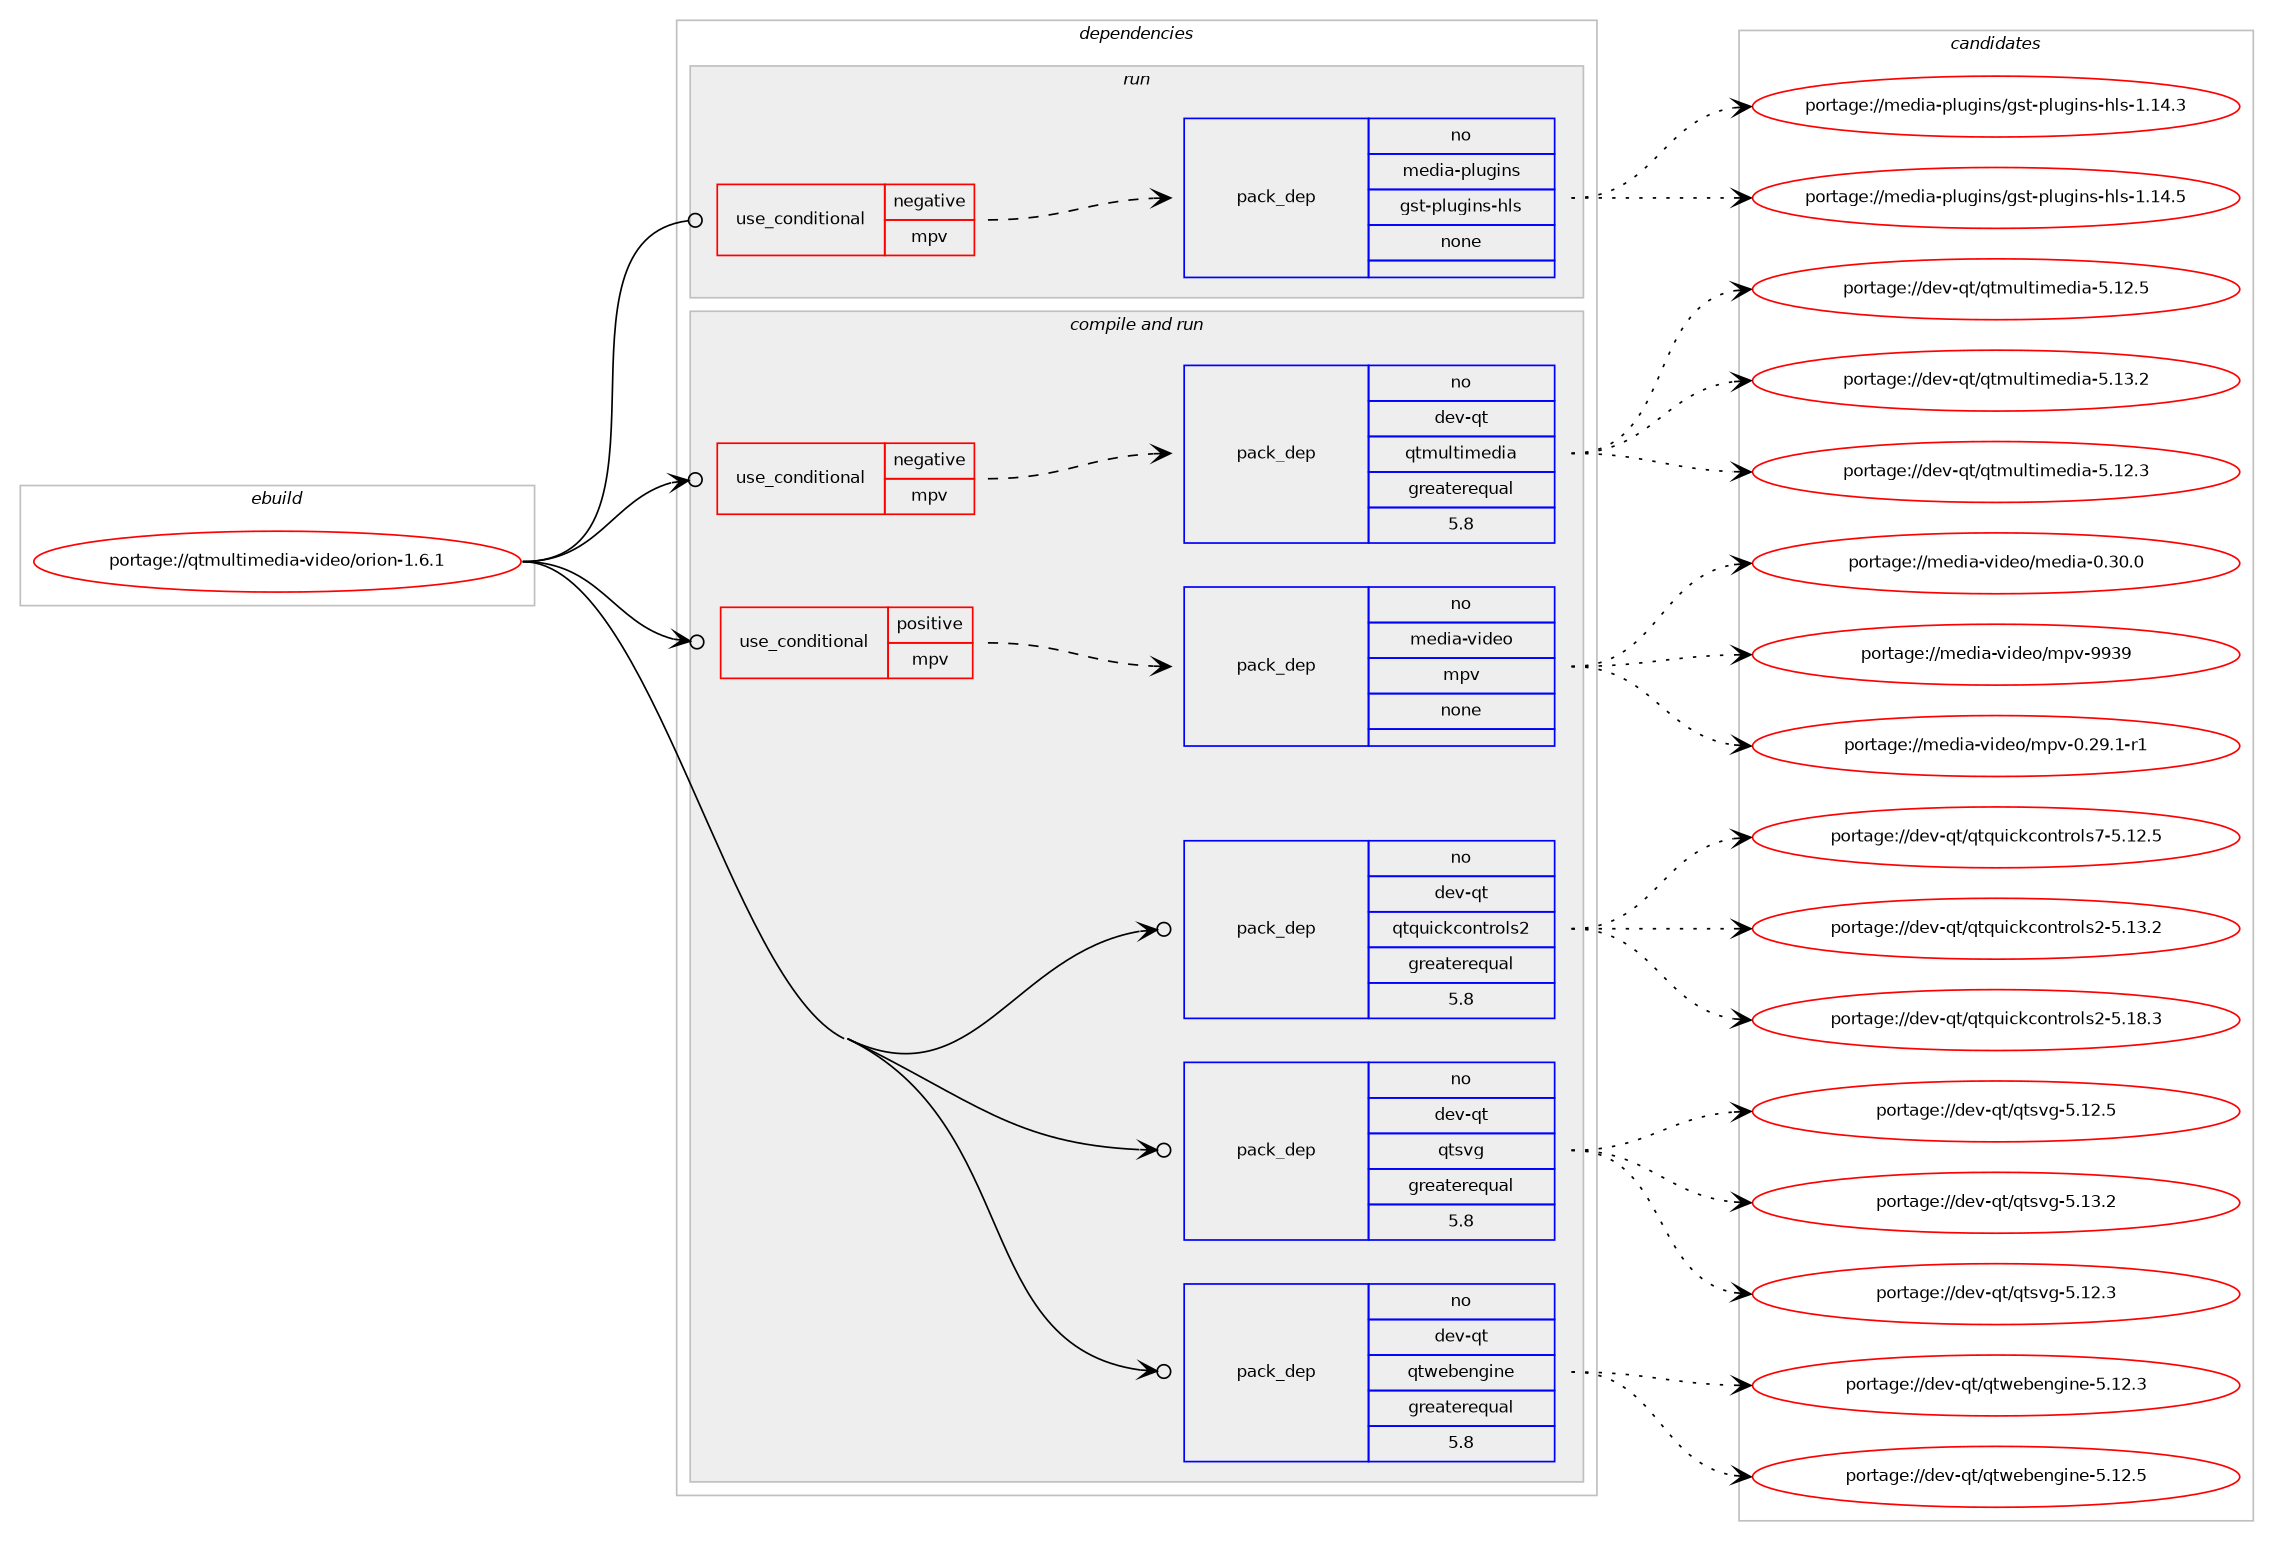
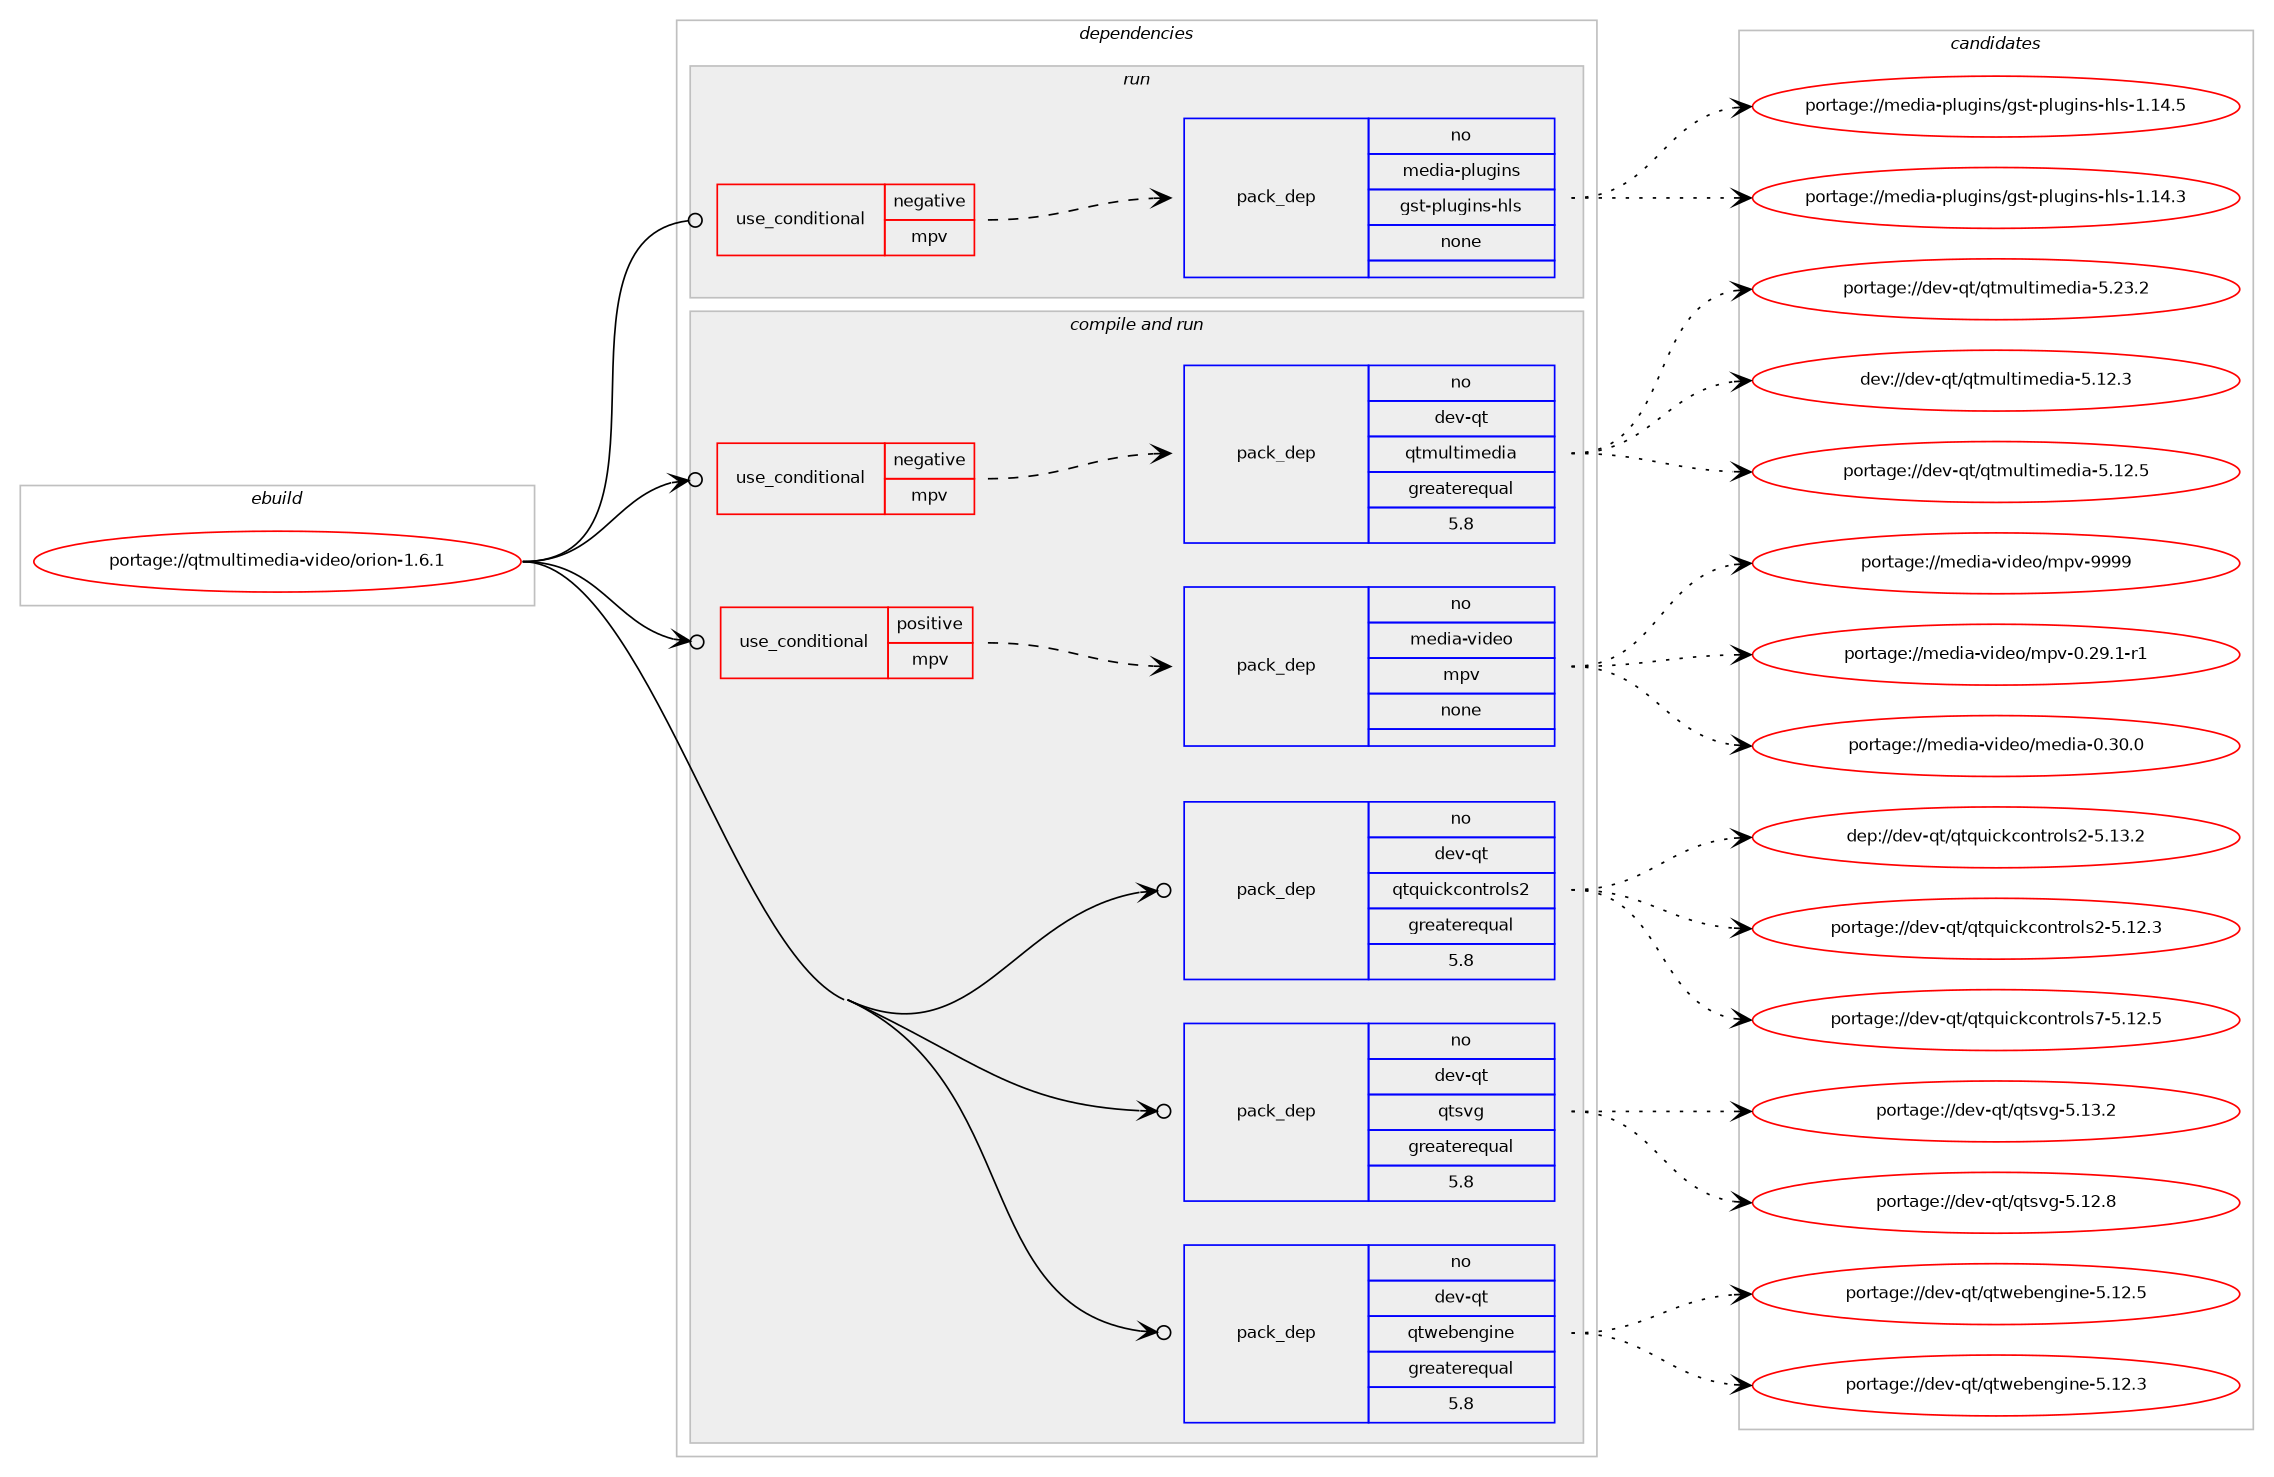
(1996, 381) -> (1996, 289)
(1996, 472) -> (1996, 381)
(1996, 655) -> (1996, 563)
(1996, 929) -> (1996, 837)
(1996, 1020) -> (1996, 929)
(1996, 1111) -> none
(1996, 1294) -> (1996, 1203)
